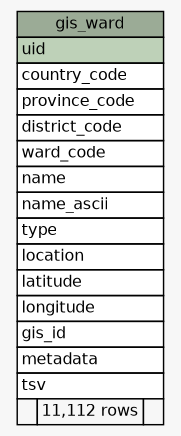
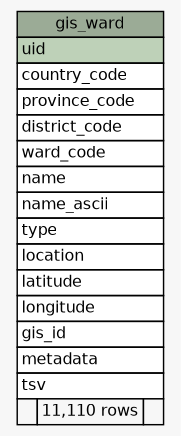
(90, 411) -> (90, 411)
